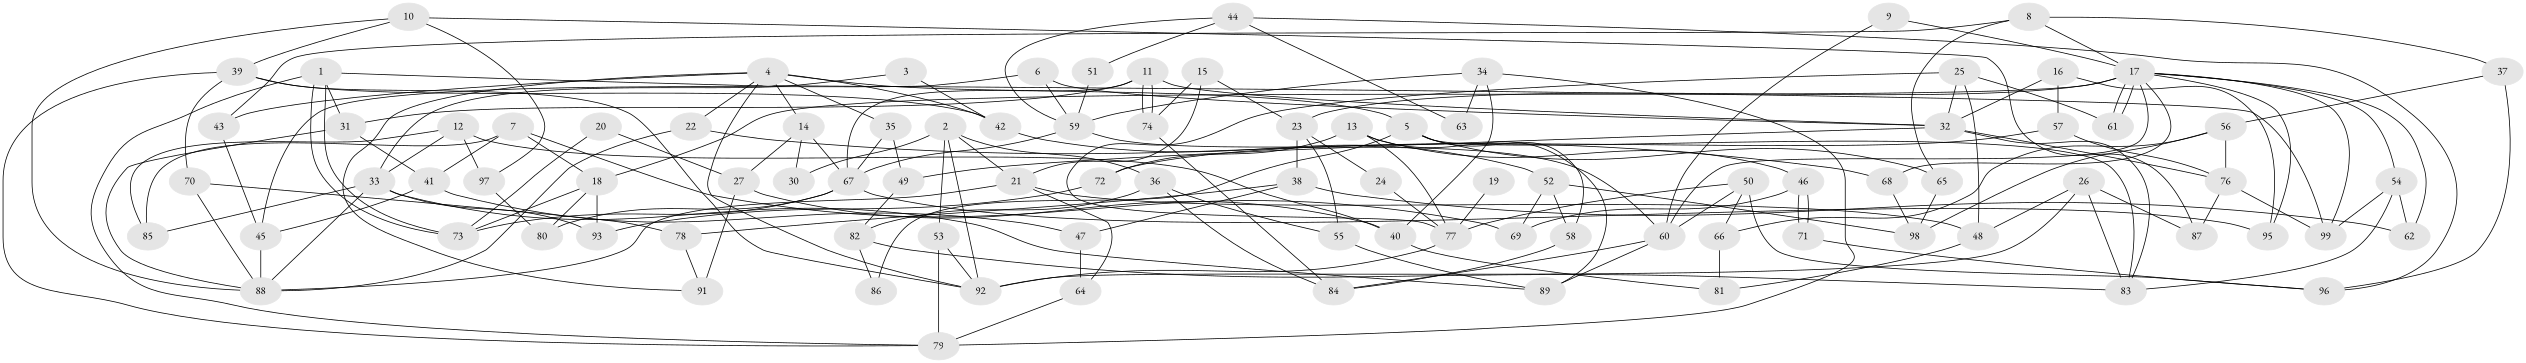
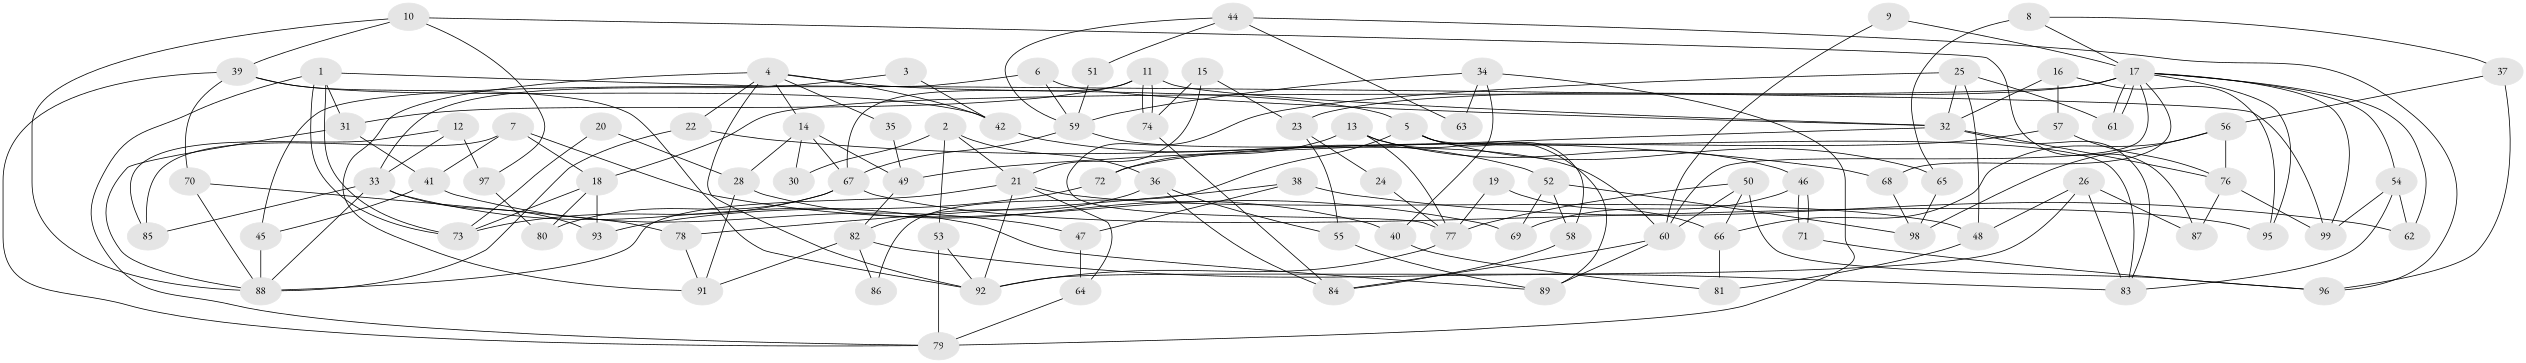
(219, 127) -> none
(870, 154) -> none
(1297, 155) -> none
(884, 157) -> none
none -> (866, 160)
(739, 181) -> (739, 181)
(961, 199) -> (998, 238)
none -> (1607, 209)
none -> (779, 264)
